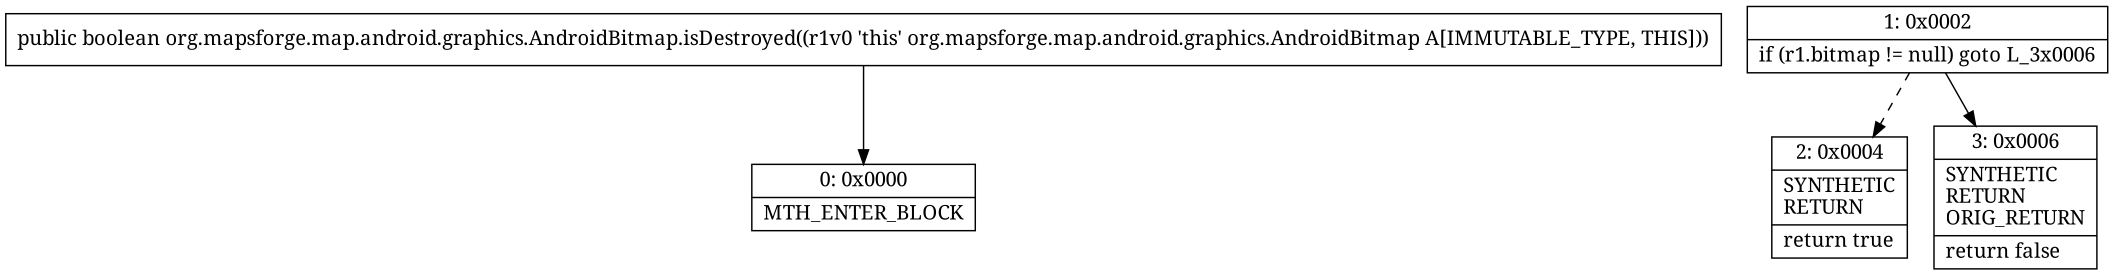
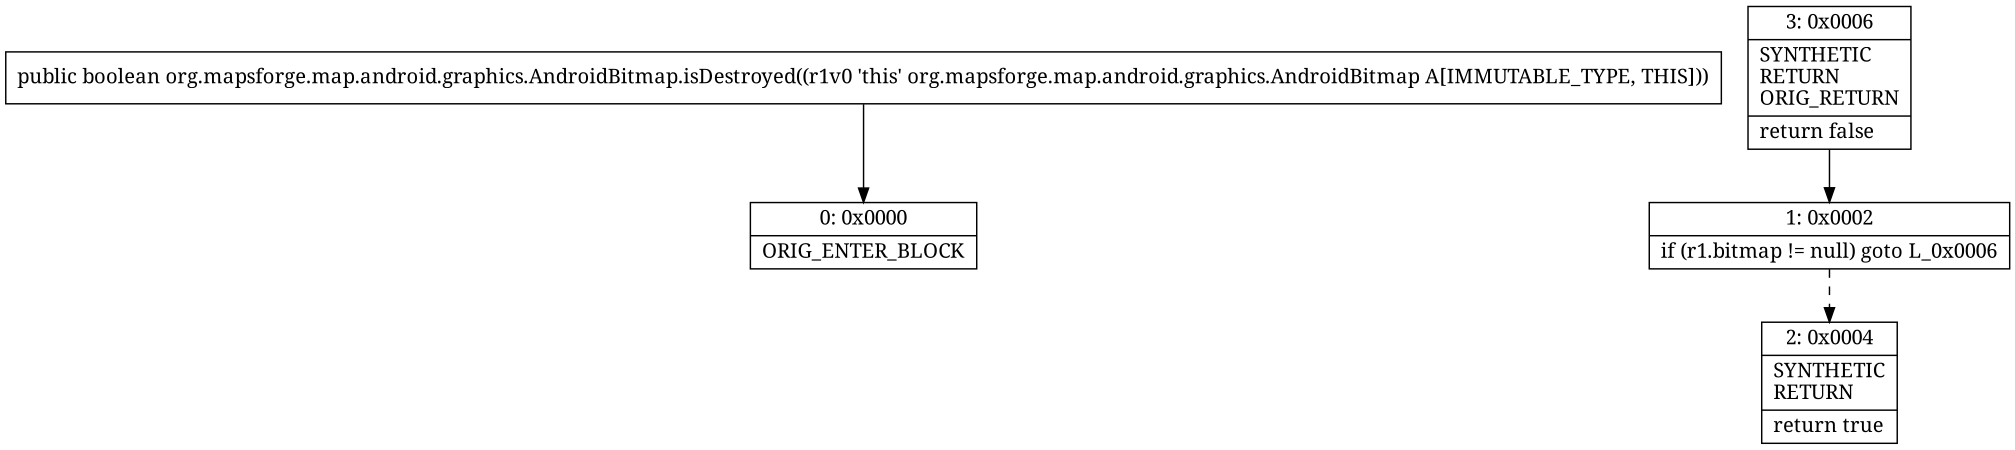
(1928, 56) -> (1829, 252)
(1957, 93) -> (1829, 169)
(864, 213) -> (864, 252)
